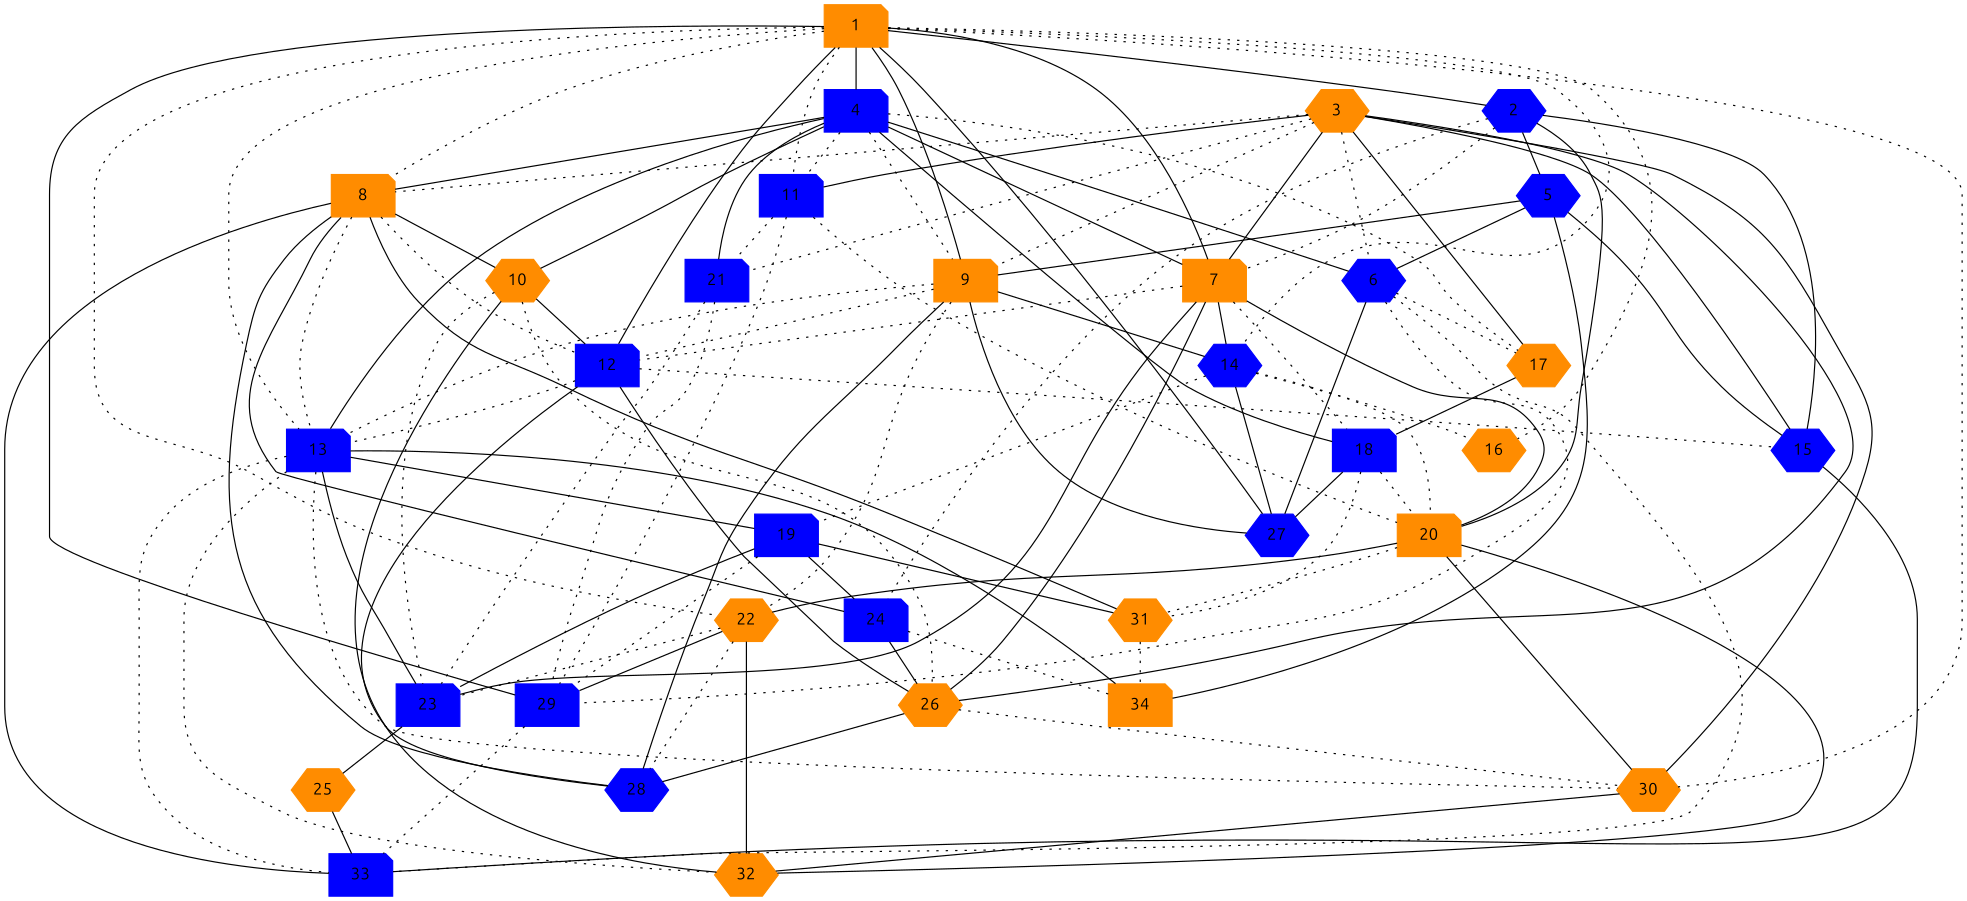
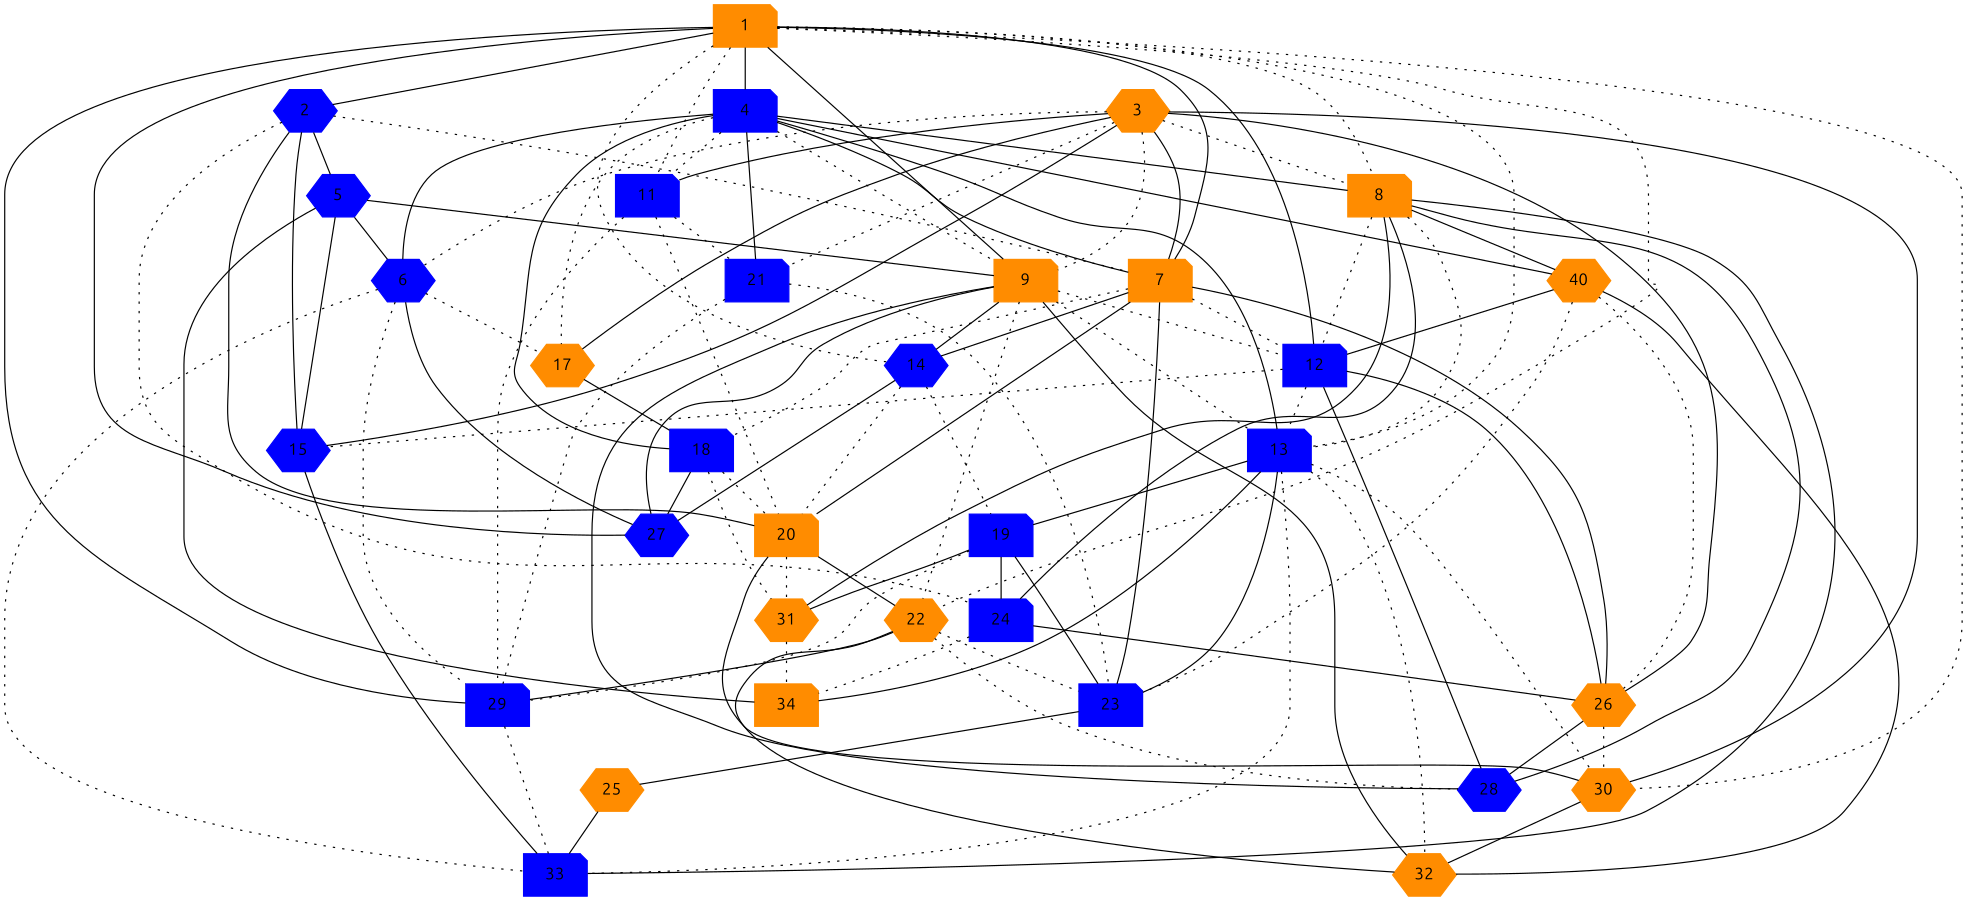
(518, 281) -> (1579, 281)
(1494, 450) -> none
(1651, 836) -> (1307, 530)
